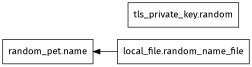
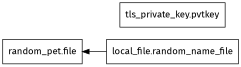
(183, 15) -> (173, 15)
(48, 52) -> (42, 52)
